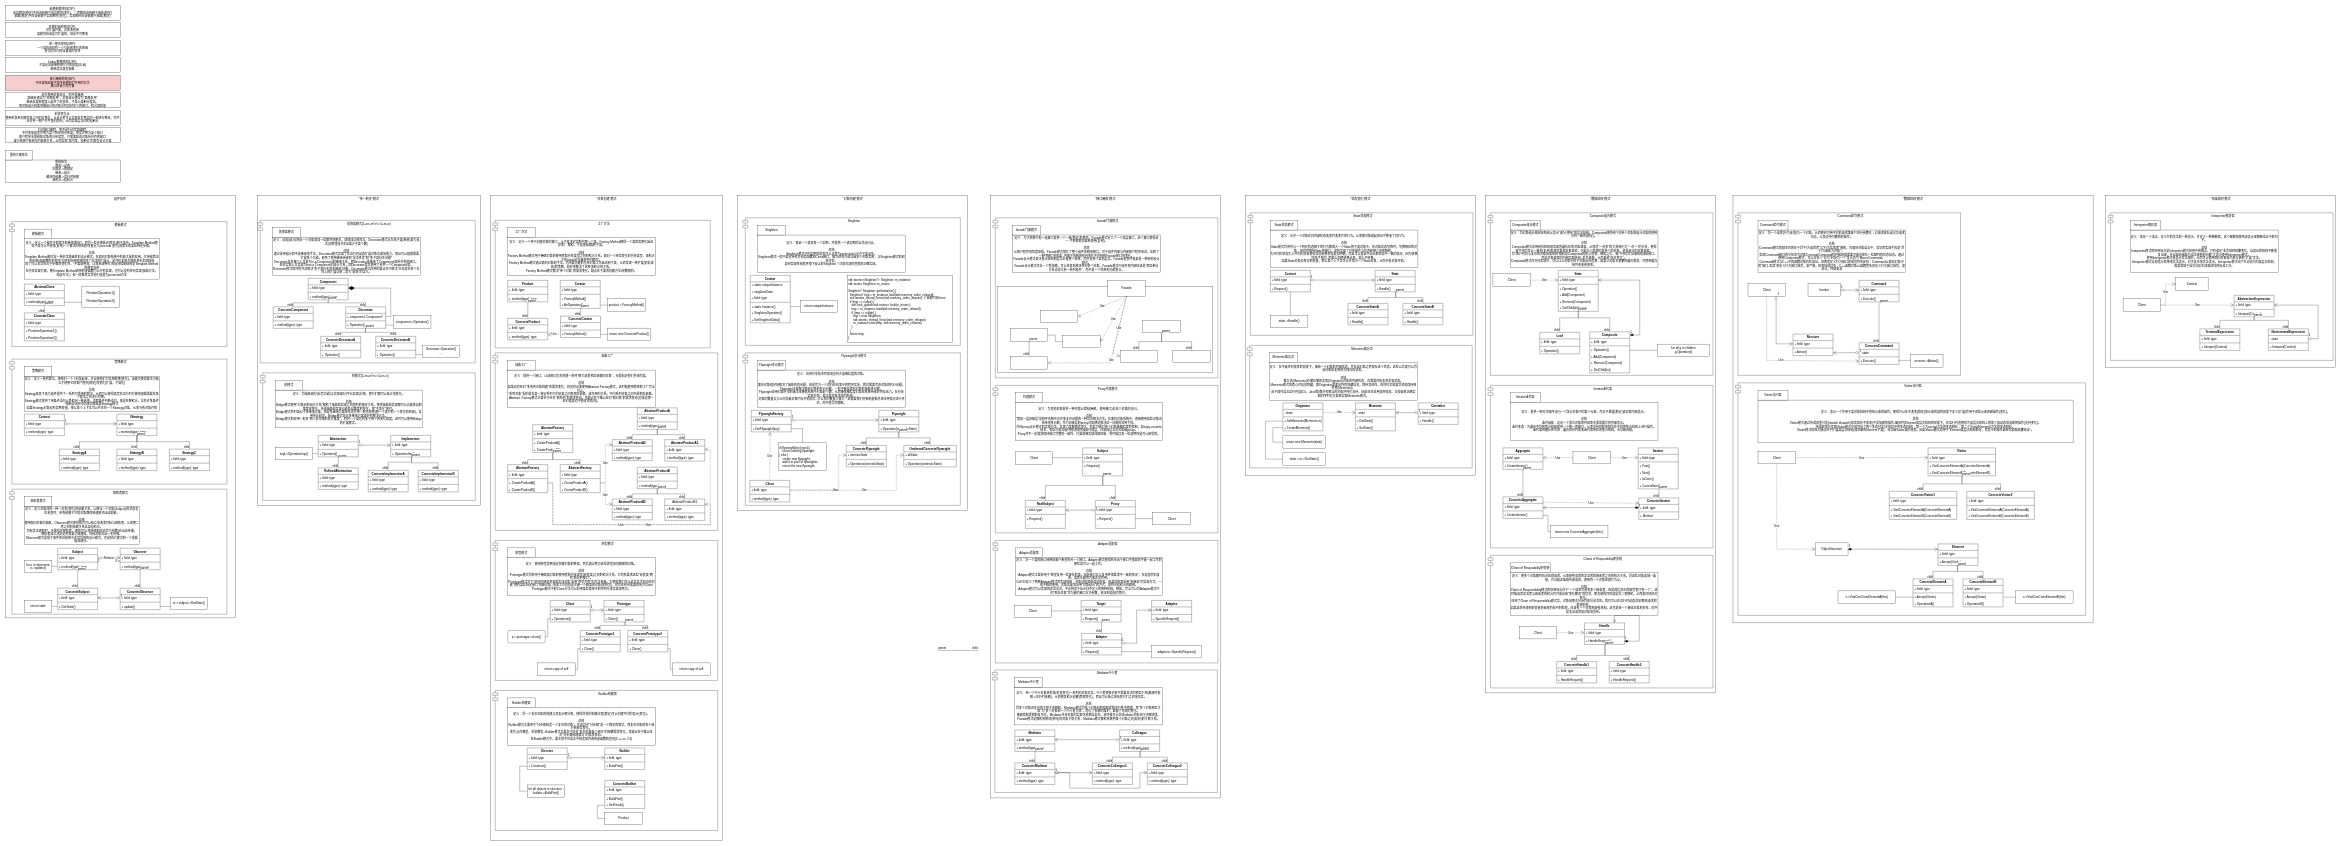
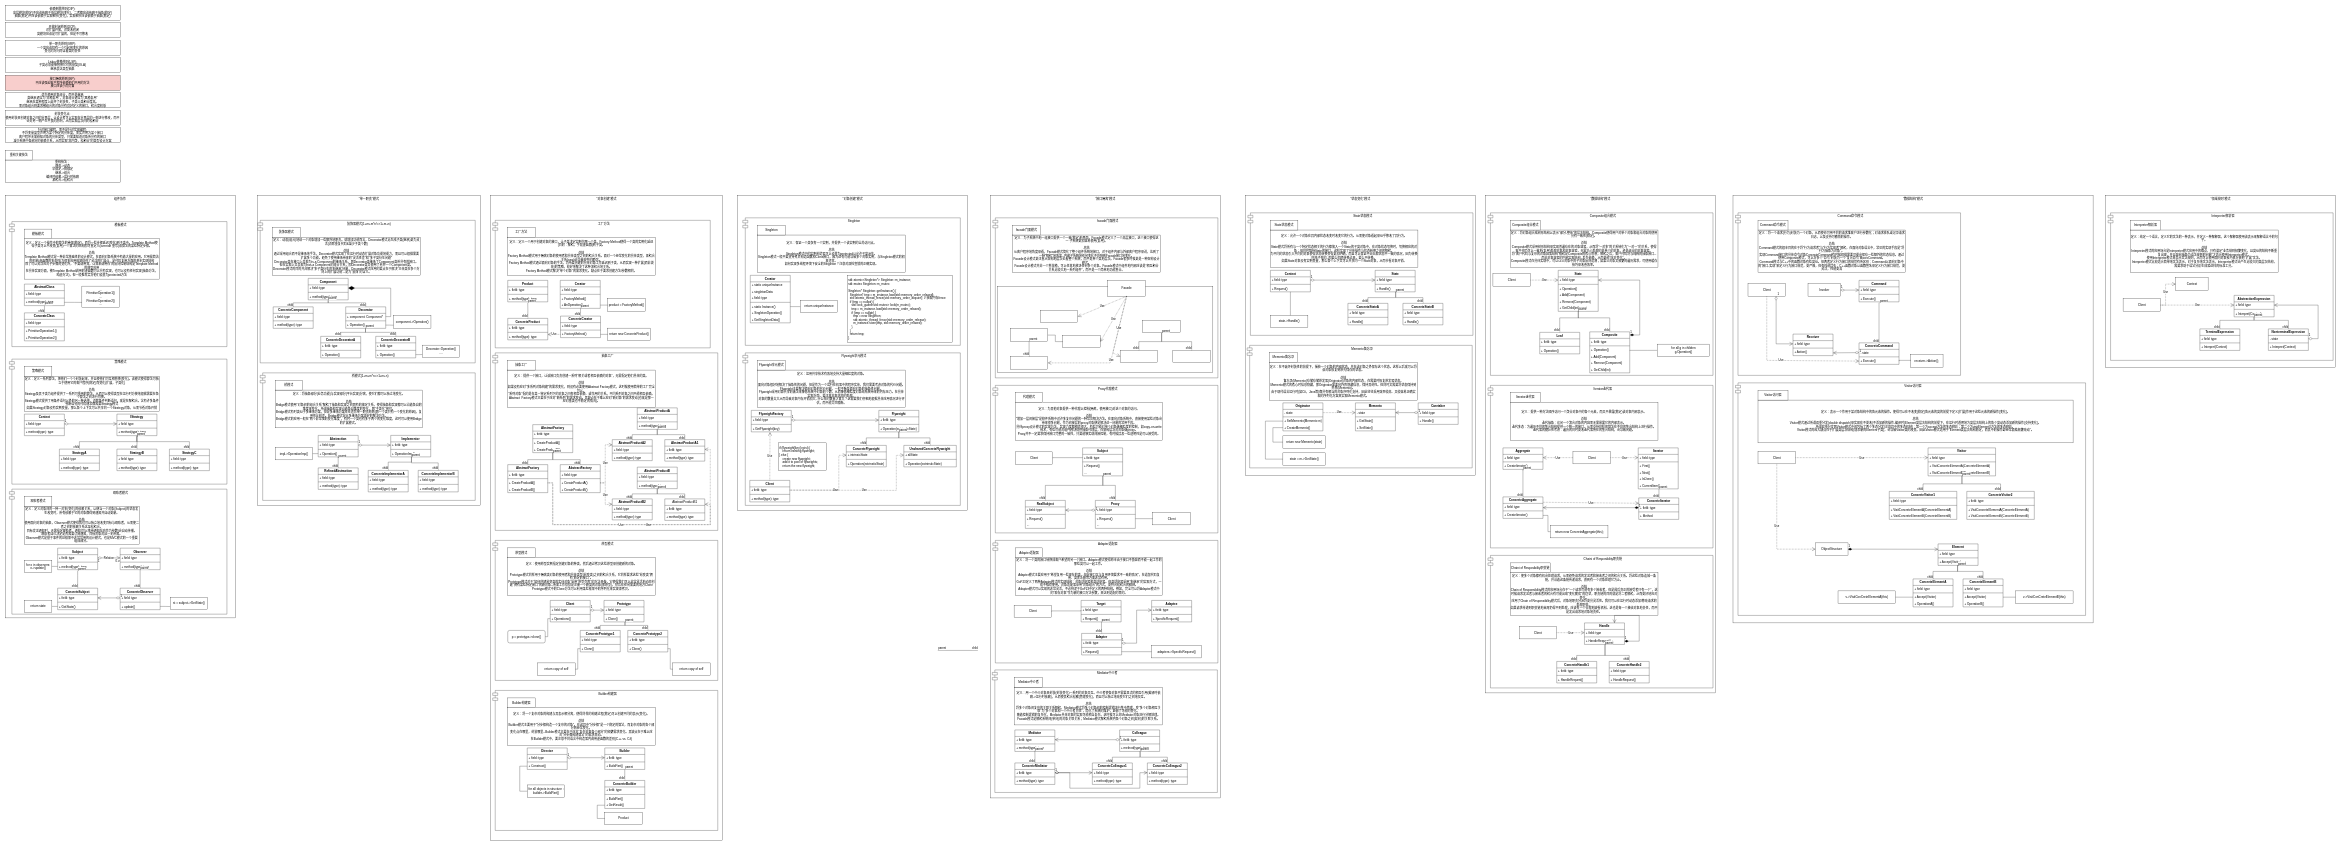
(802, 430) -> none
none -> (625, 777)
